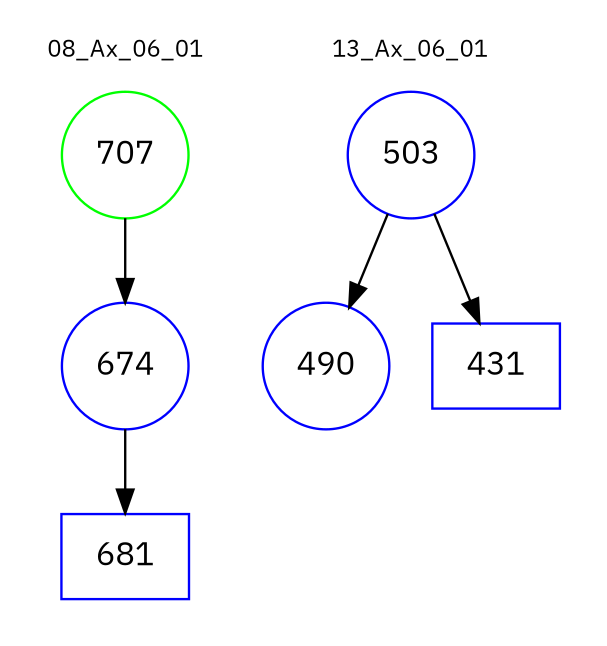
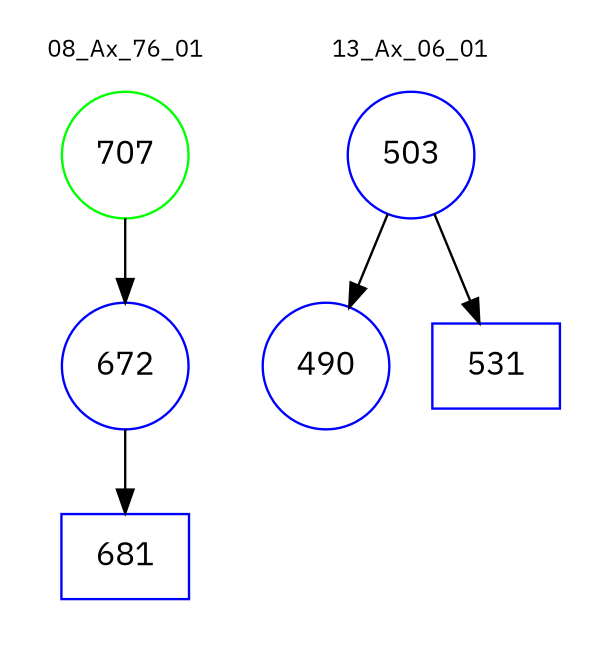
(126, 51) -> (126, 51)
(125, 366) -> (125, 366)
(496, 366) -> (496, 366)
